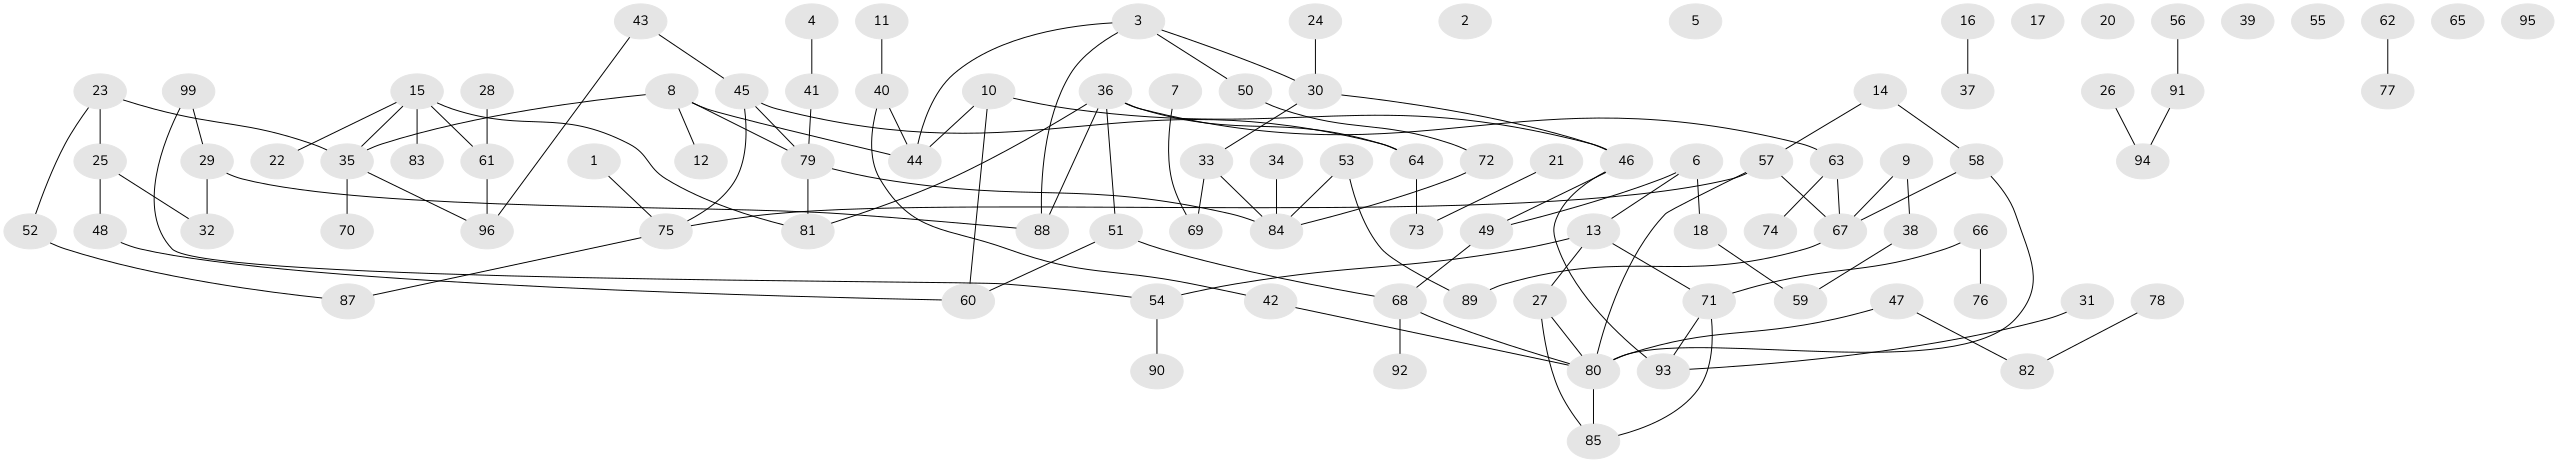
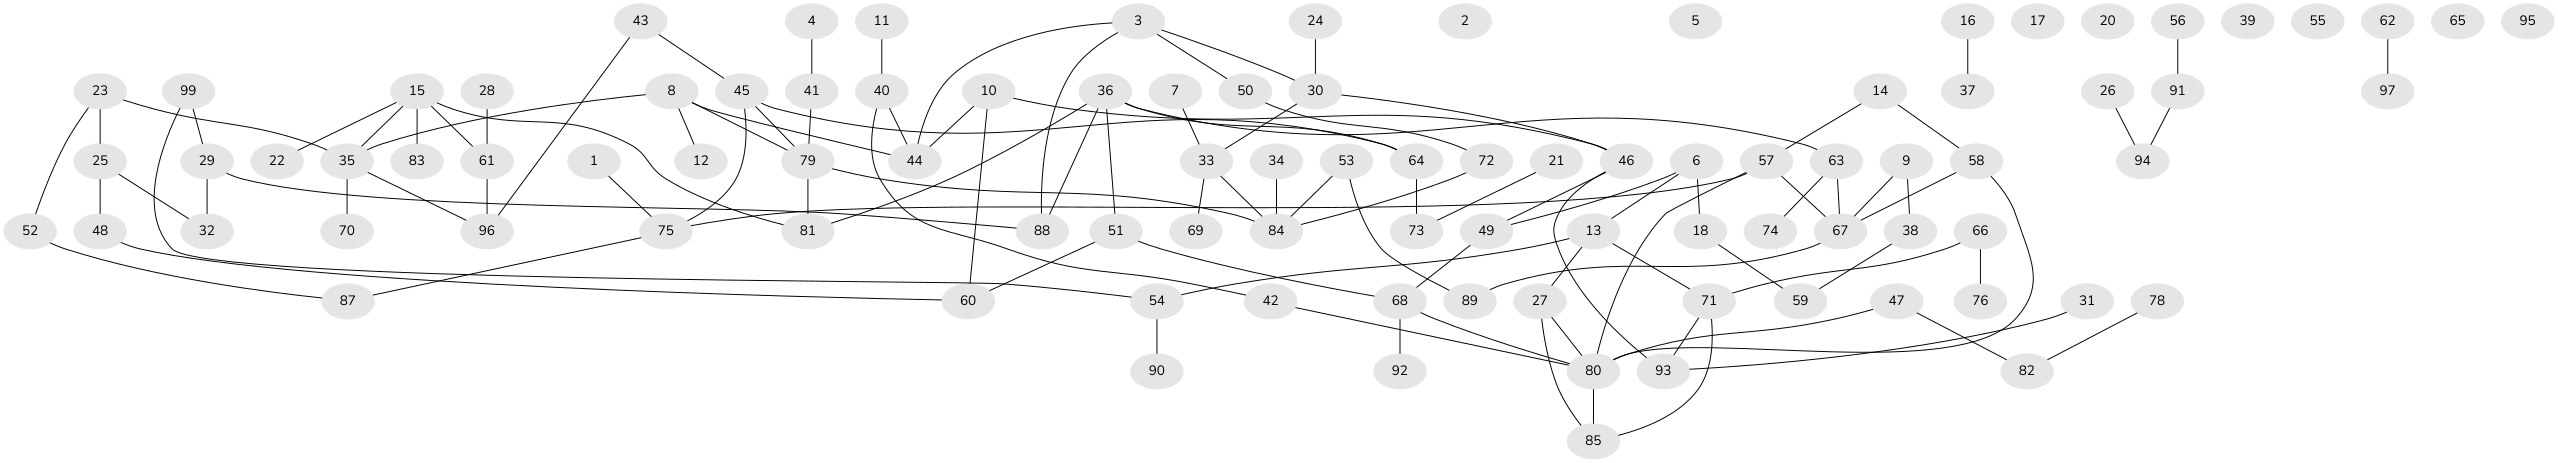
(2388, 91) -> (2388, 91)
(1169, 163) -> (1191, 126)
